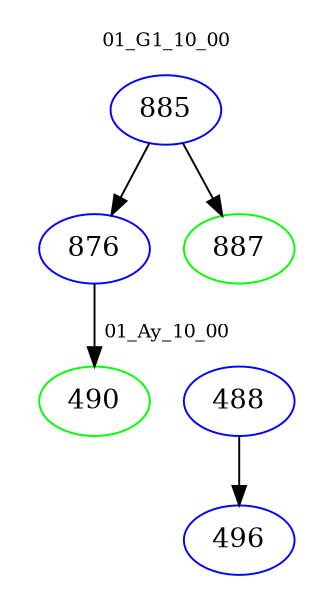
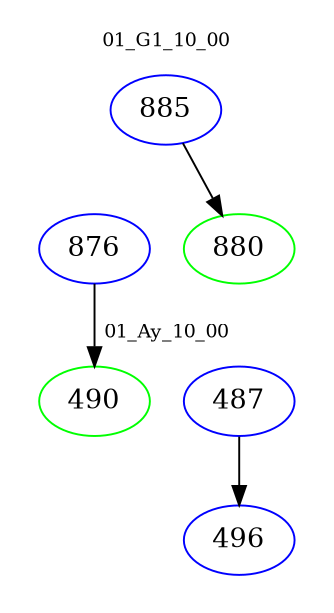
(135, 170) -> none
(239, 249) -> (239, 249)
(239, 401) -> (239, 401)
